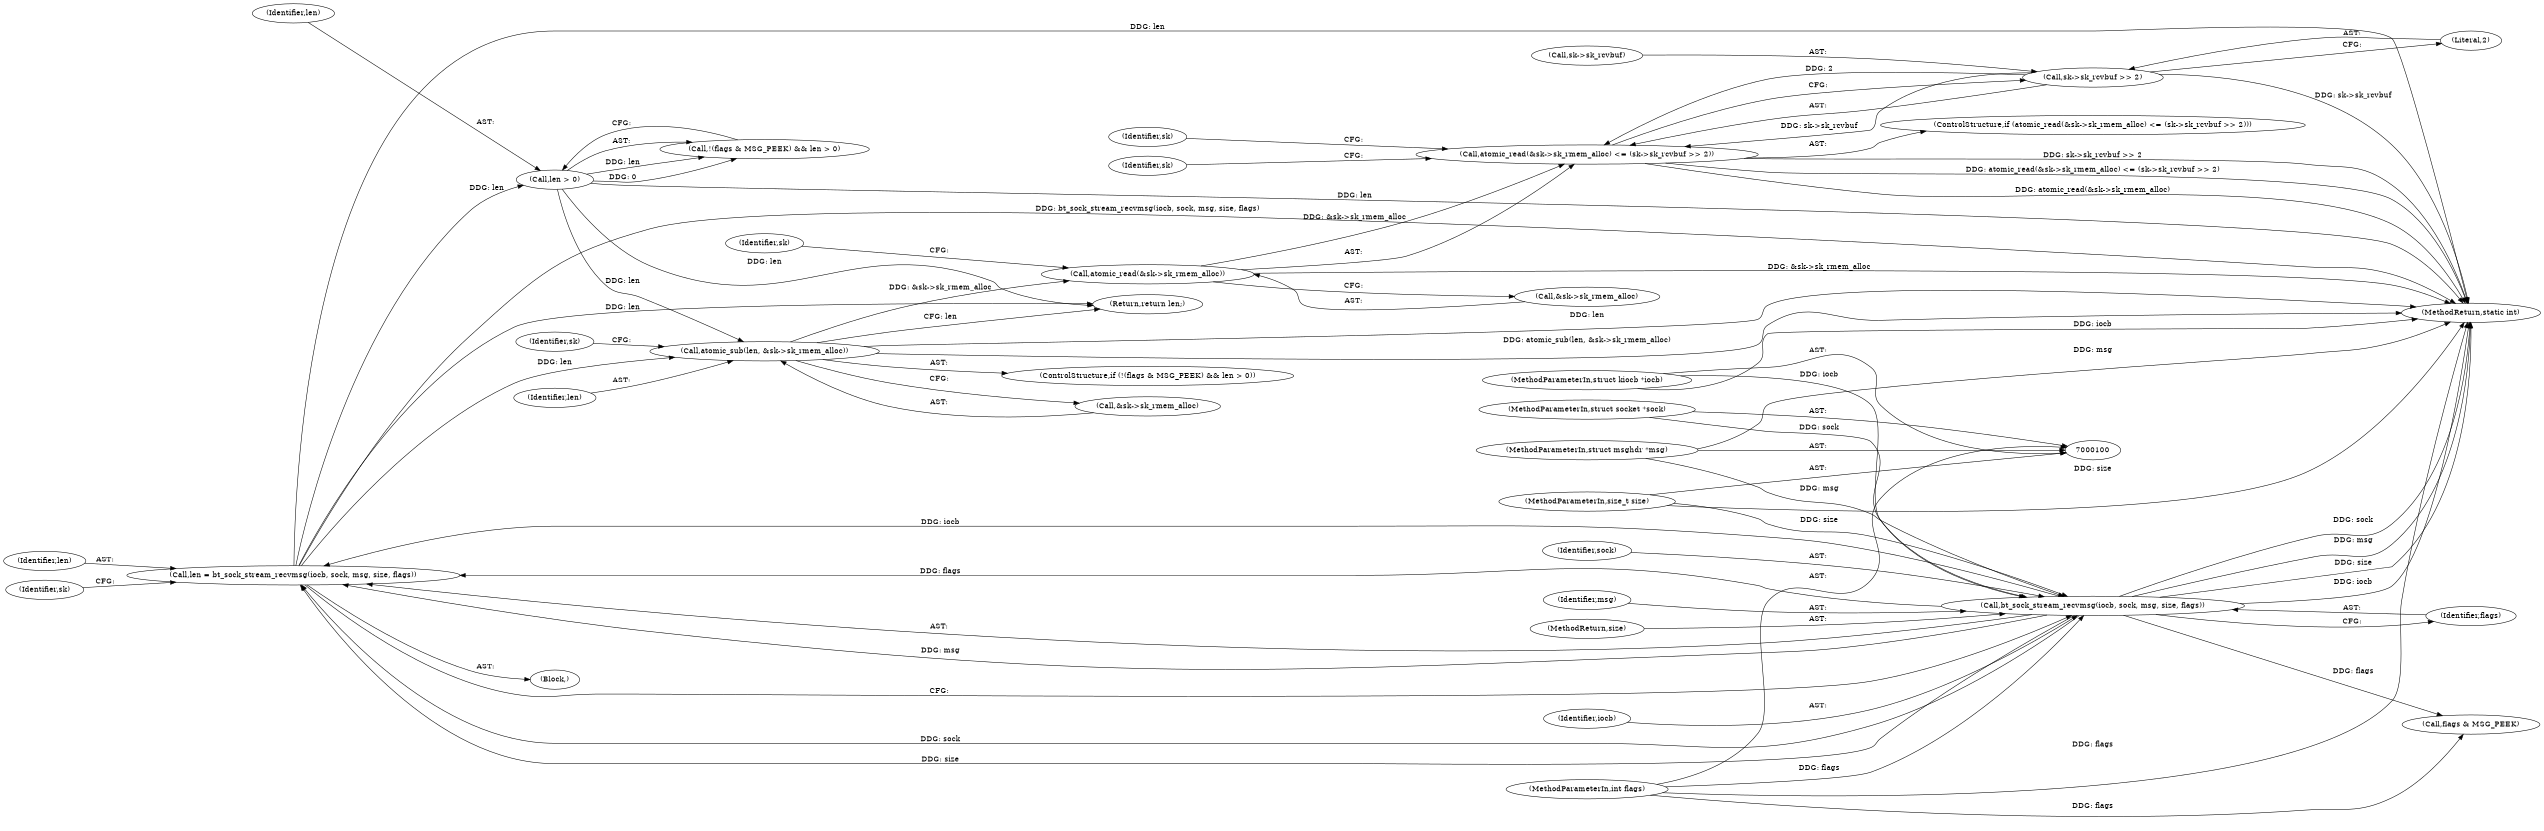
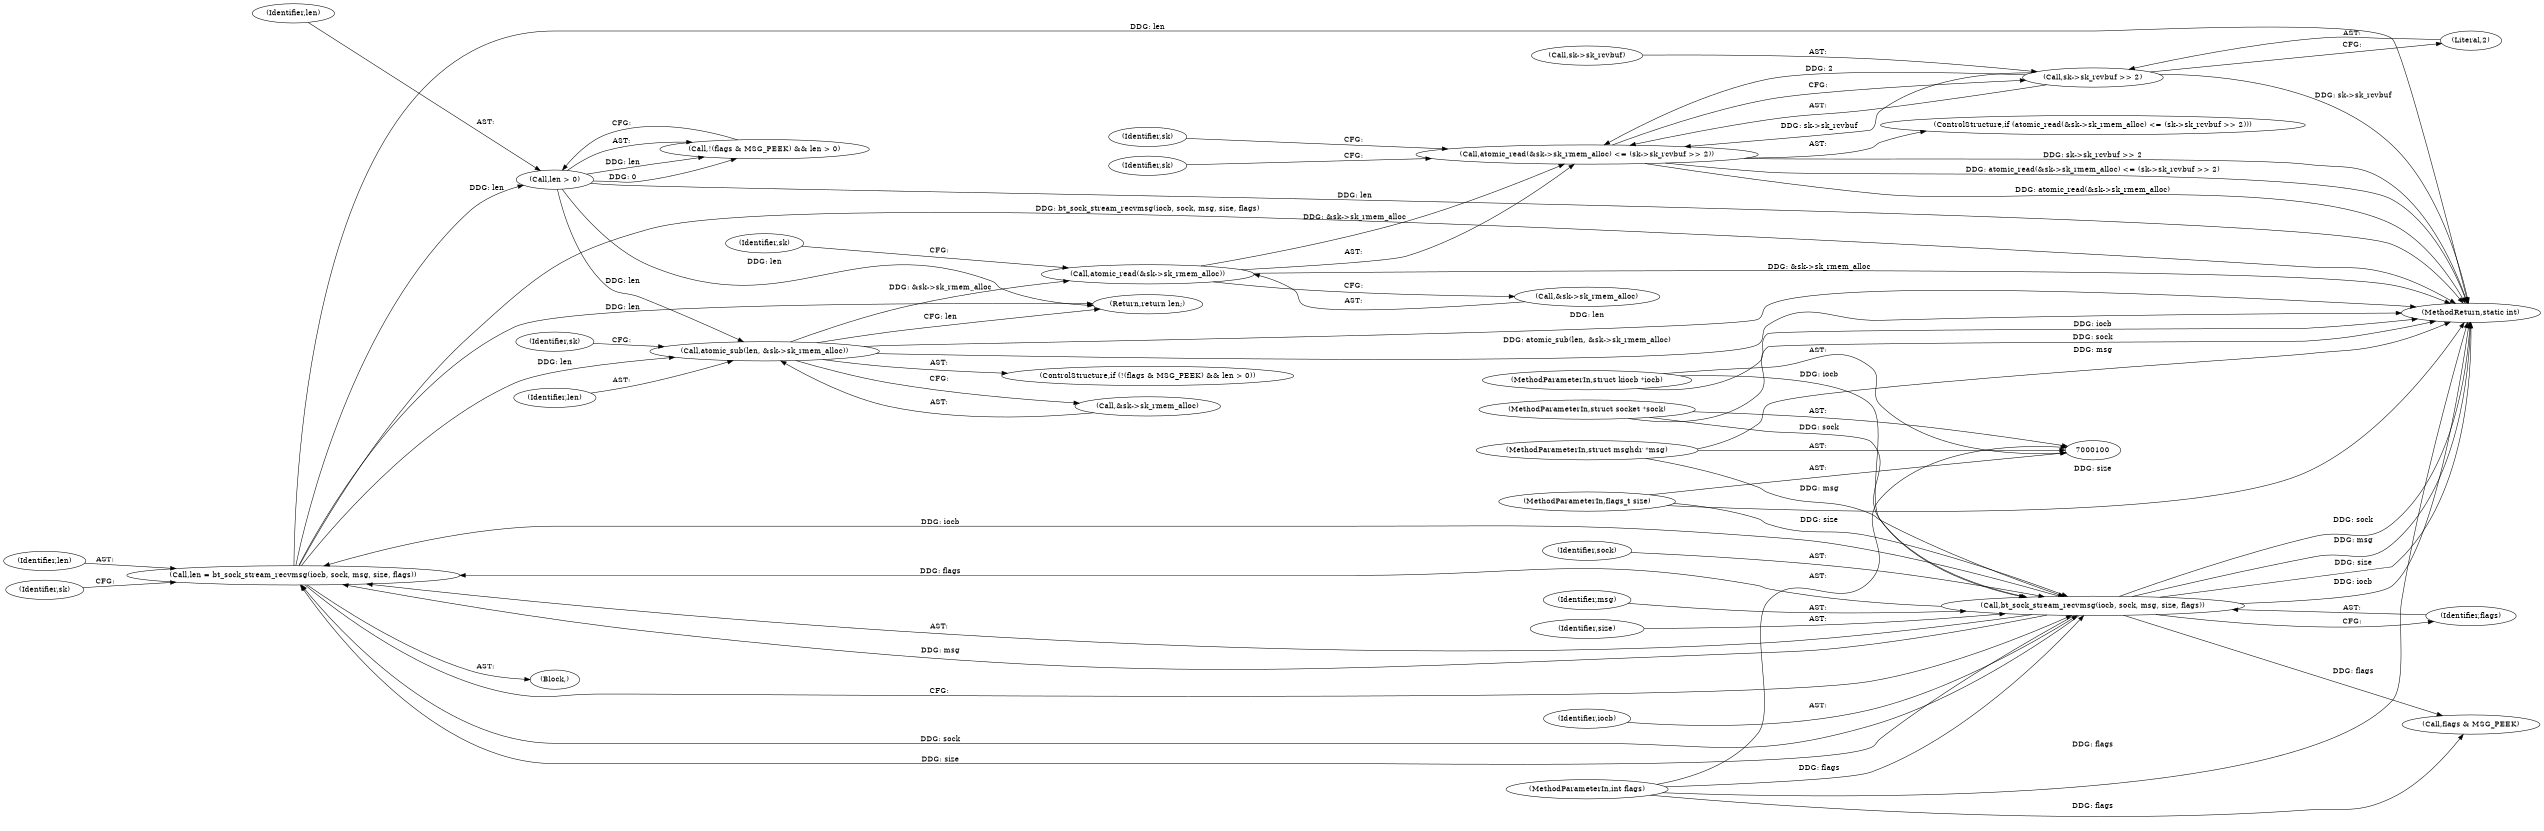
none -> (2006, 343)
(1587, 502) -> (1587, 502)
(1587, 629) -> (1587, 629)
